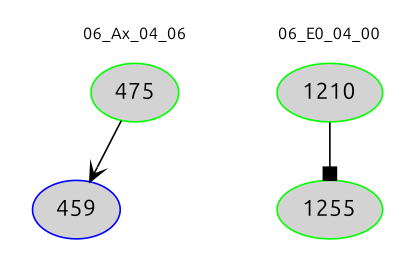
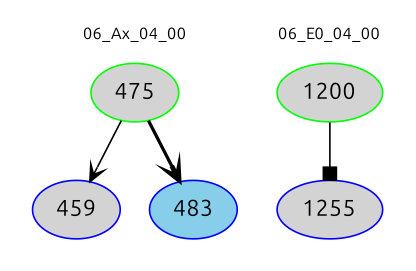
(135, 35) -> (135, 35)
(330, 93) -> (330, 93)
none -> (193, 210)
(330, 210) -> (330, 210)
